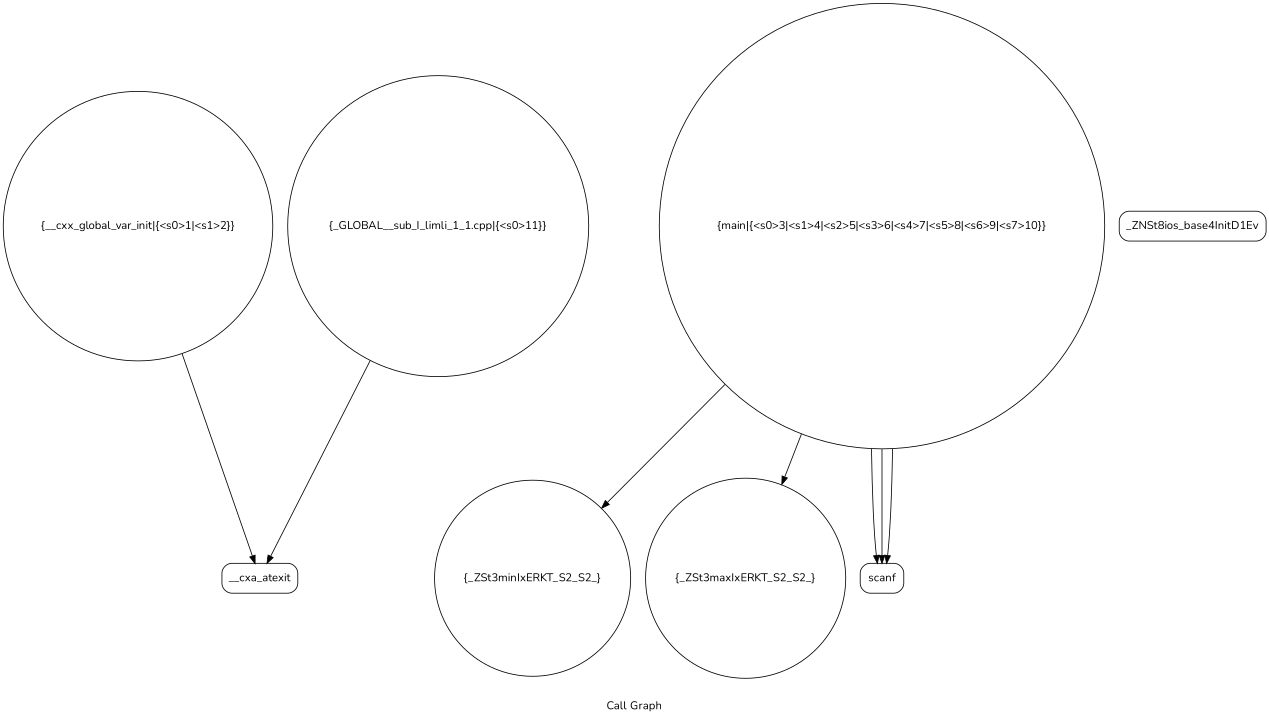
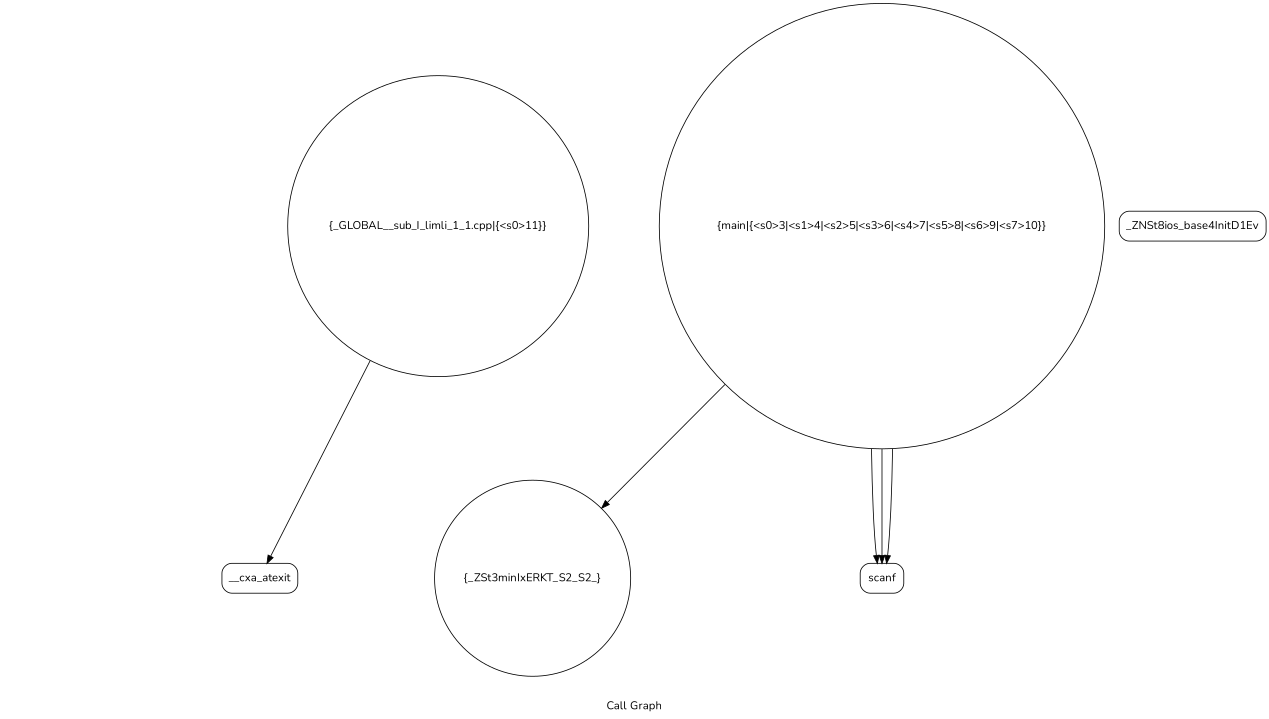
(138, 226) -> none
(746, 578) -> none
